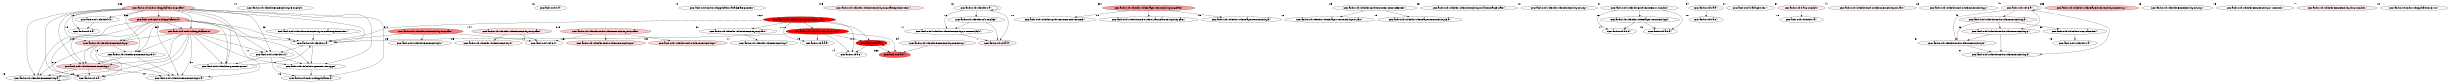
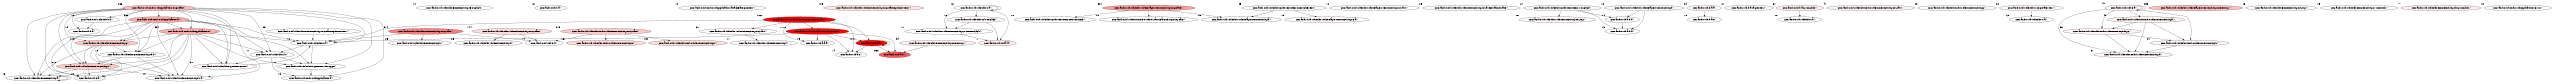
(1640, 13) -> (1560, 13)
(1353, 14) -> (1264, 14)
none -> (1622, 25)
(2037, 26) -> (2142, 35)
